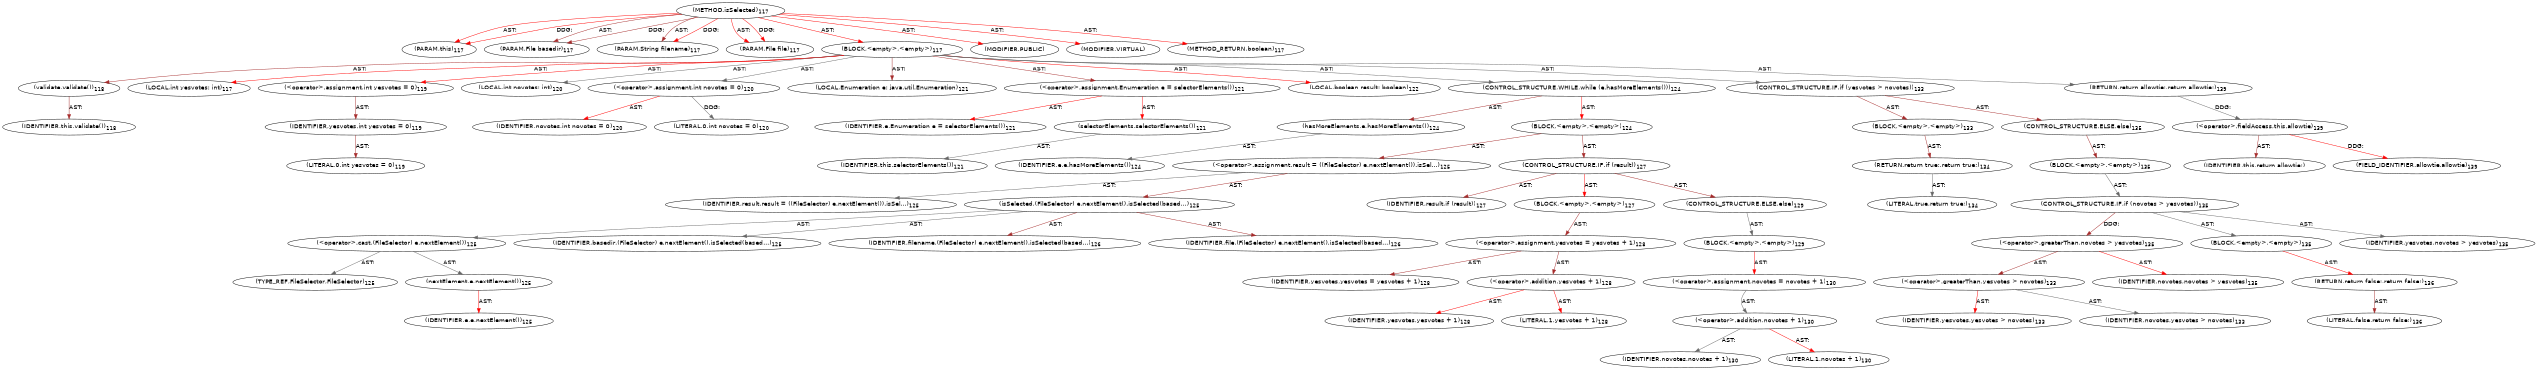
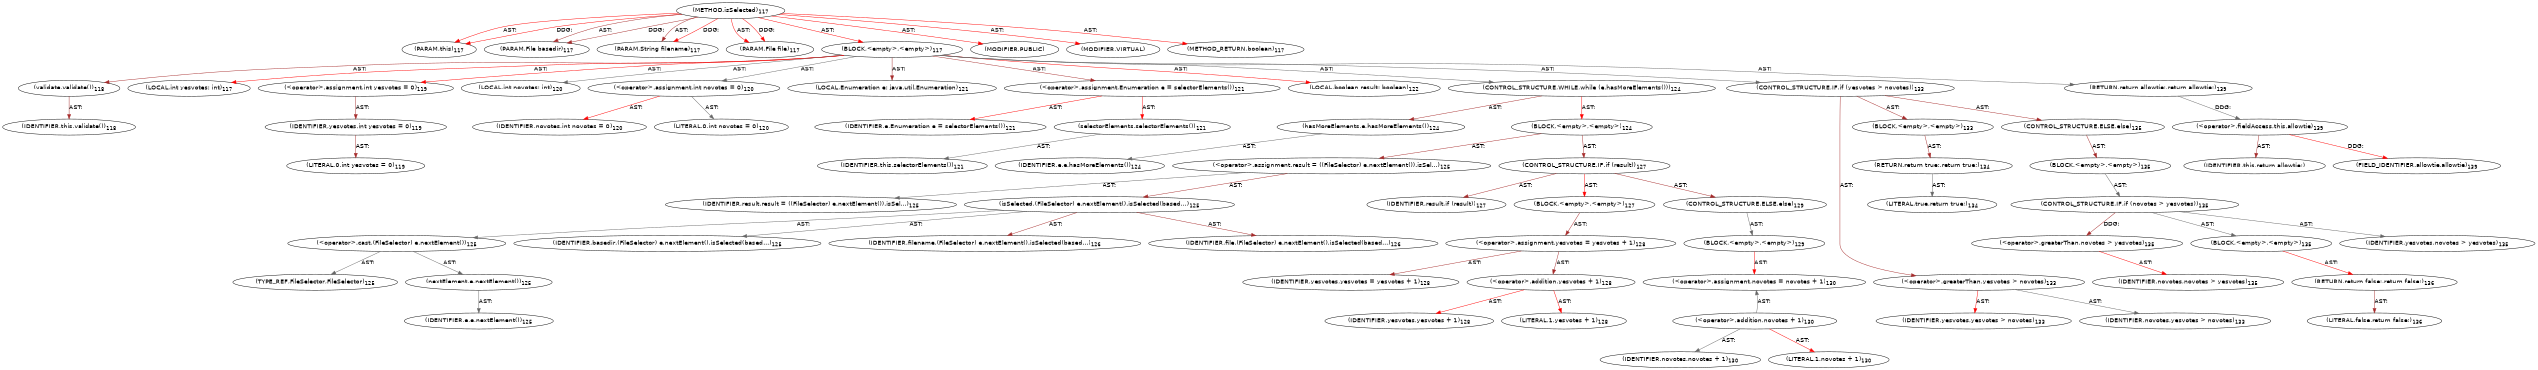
(713, 108) -> (713, 108)
(2030, 262) -> (1840, 211)
(479, 299) -> (479, 299)
(1742, 300) -> (1758, 304)
